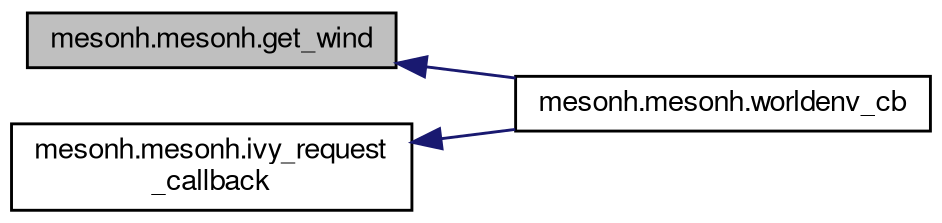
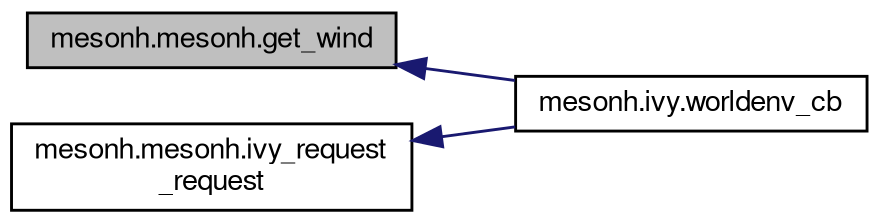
(723, 104) -> (691, 104)
(212, 167) -> (212, 167)
